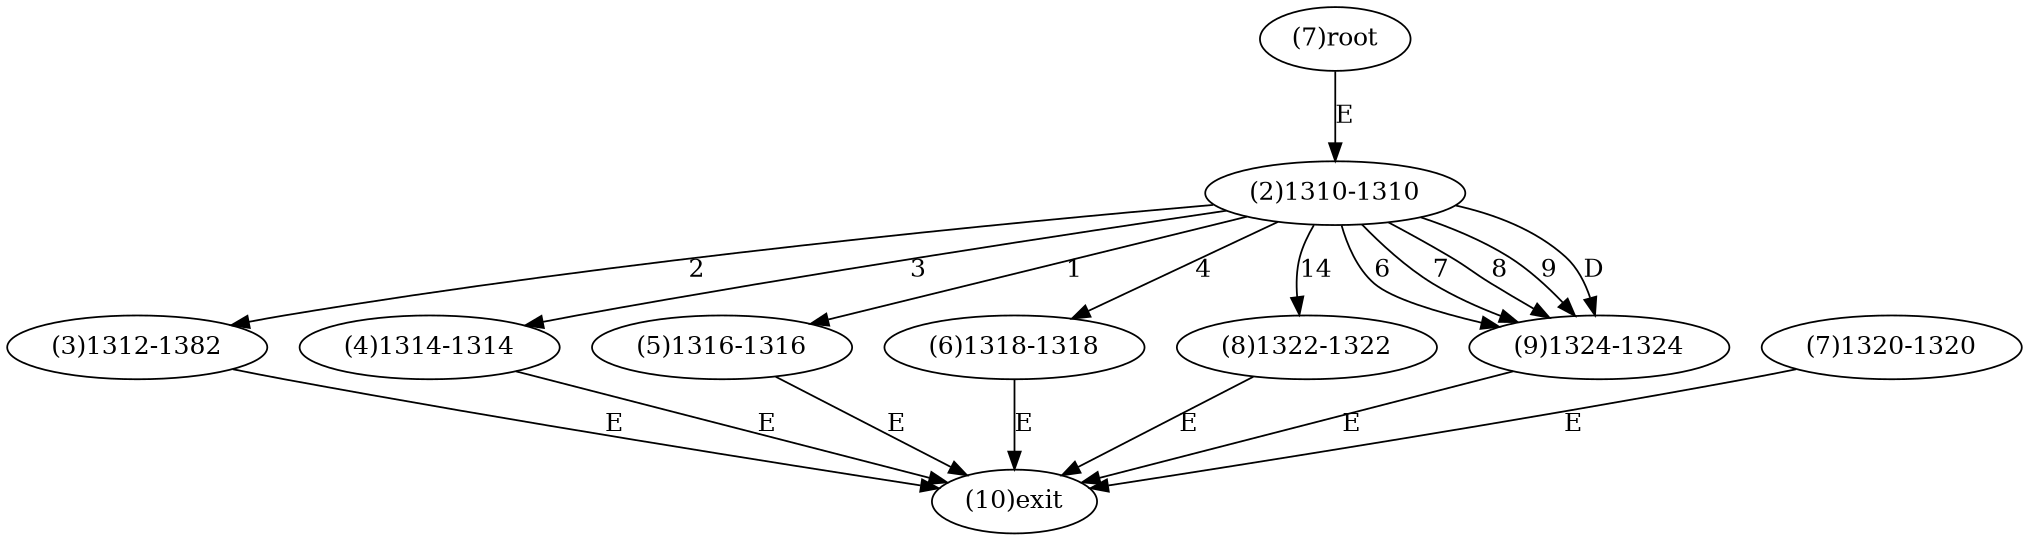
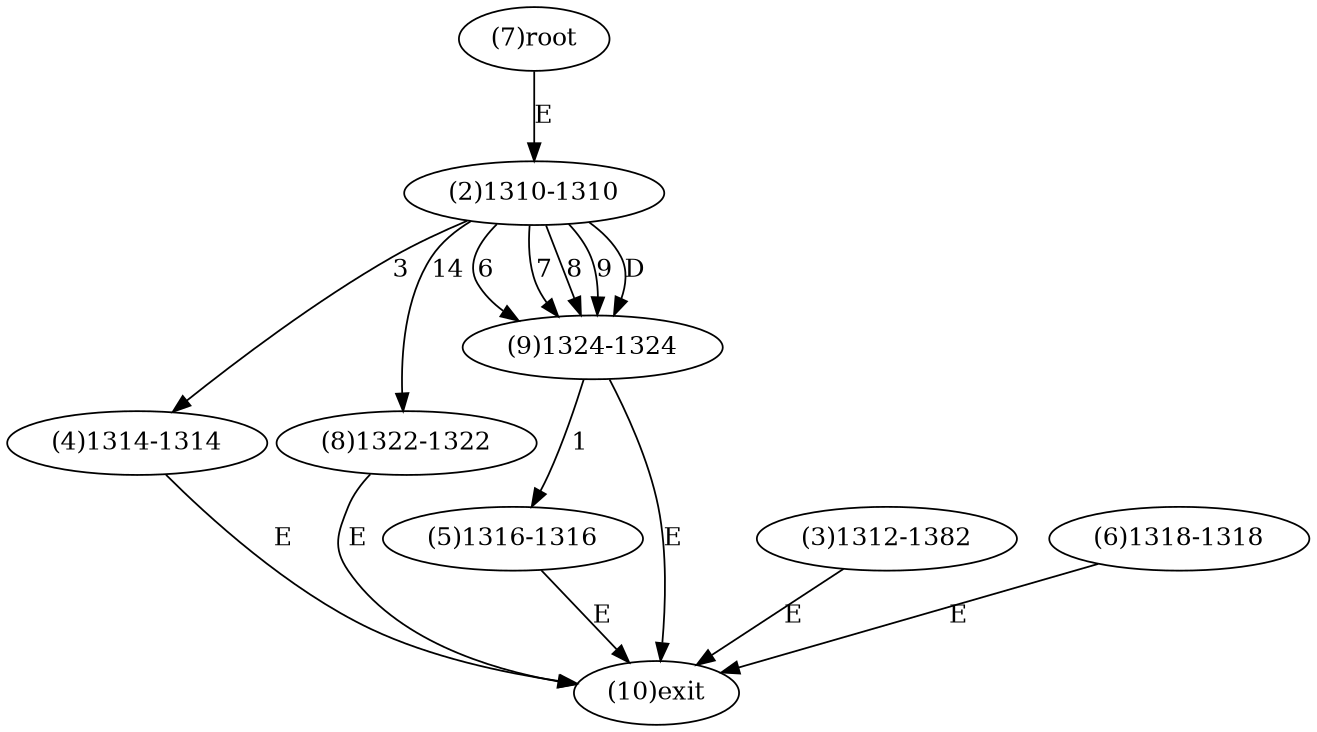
(730, 254) -> none
(1183, 266) -> none
(1037, 268) -> (564, 436)
(1892, 347) -> none
